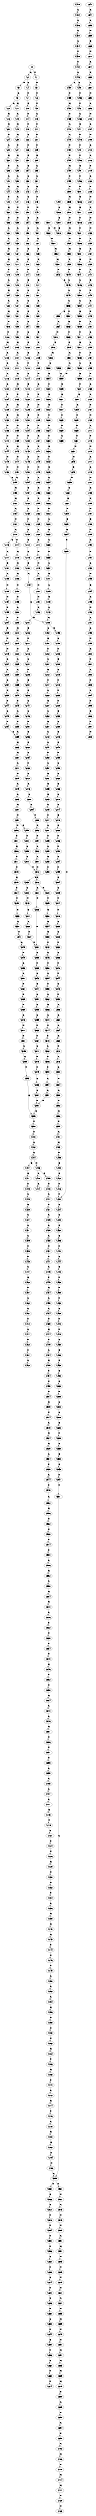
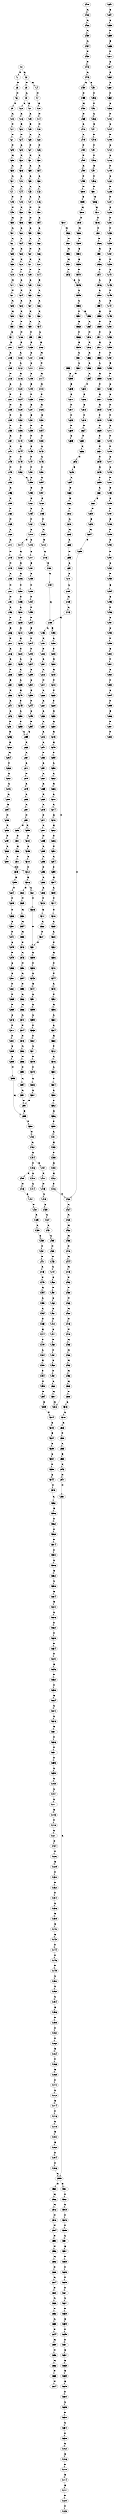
none -> (52, 1370)
